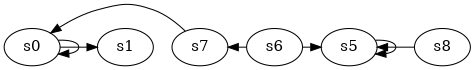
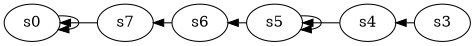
none -> (442, 23)
(125, 47) -> none
(307, 47) -> (242, 23)
(442, 47) -> (368, 23)
